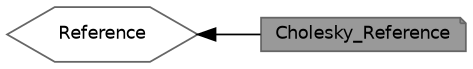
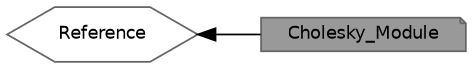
(363, 34) -> (363, 34)
